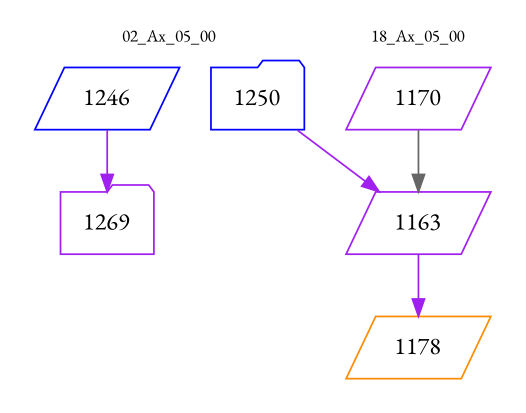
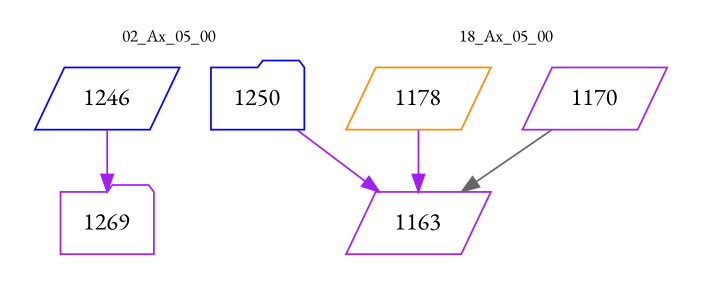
(418, 277) -> (418, 152)
